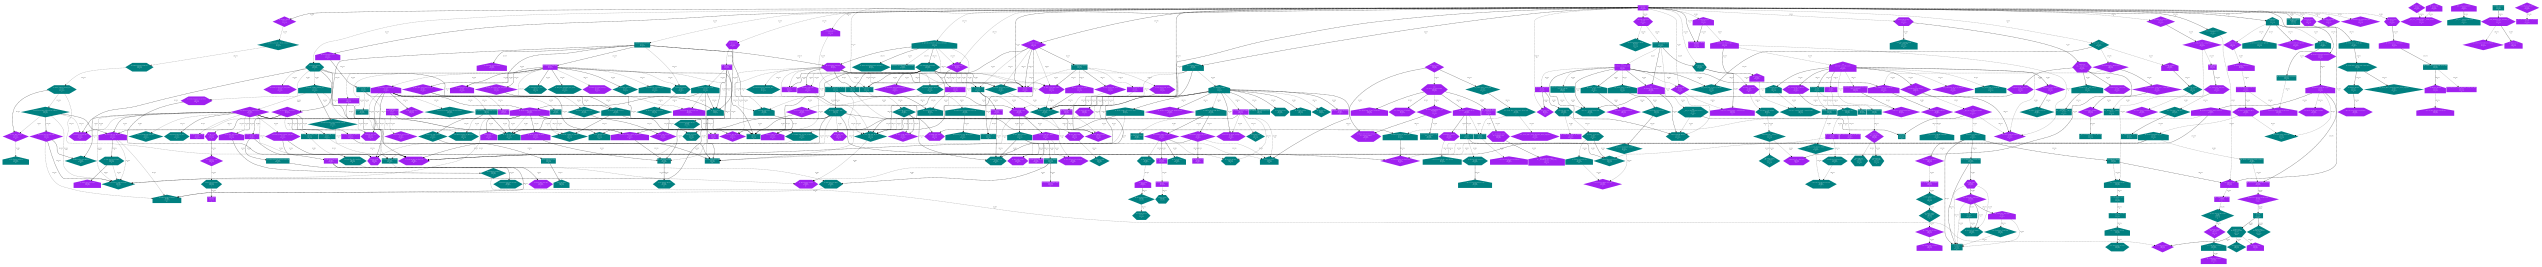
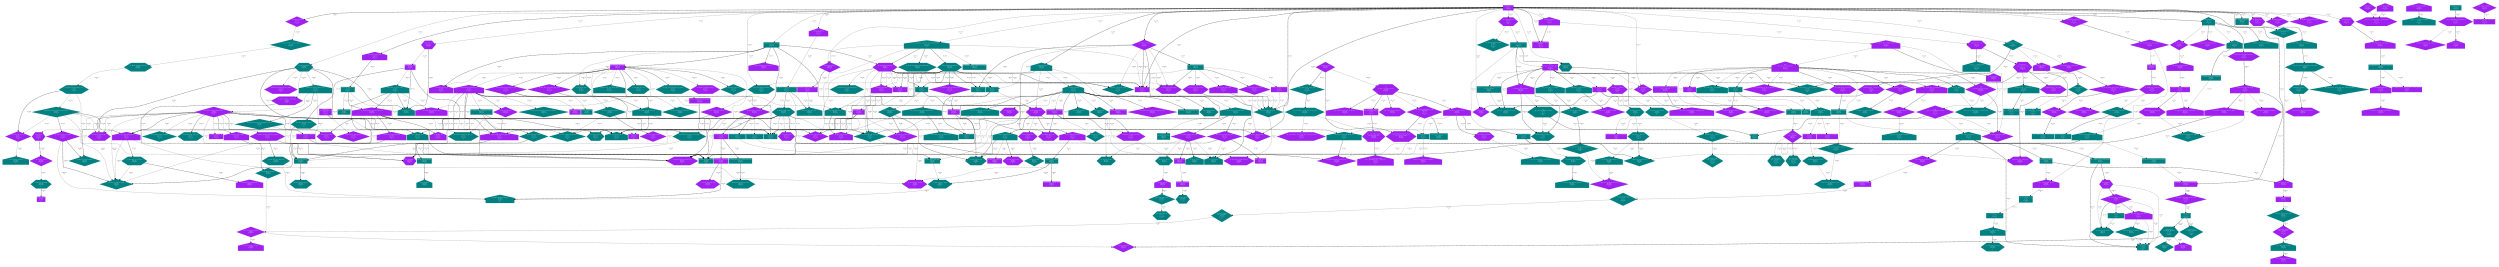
(1735, 74) -> (1597, 74)
none -> (1731, 112)
(2117, 184) -> (2046, 184)
